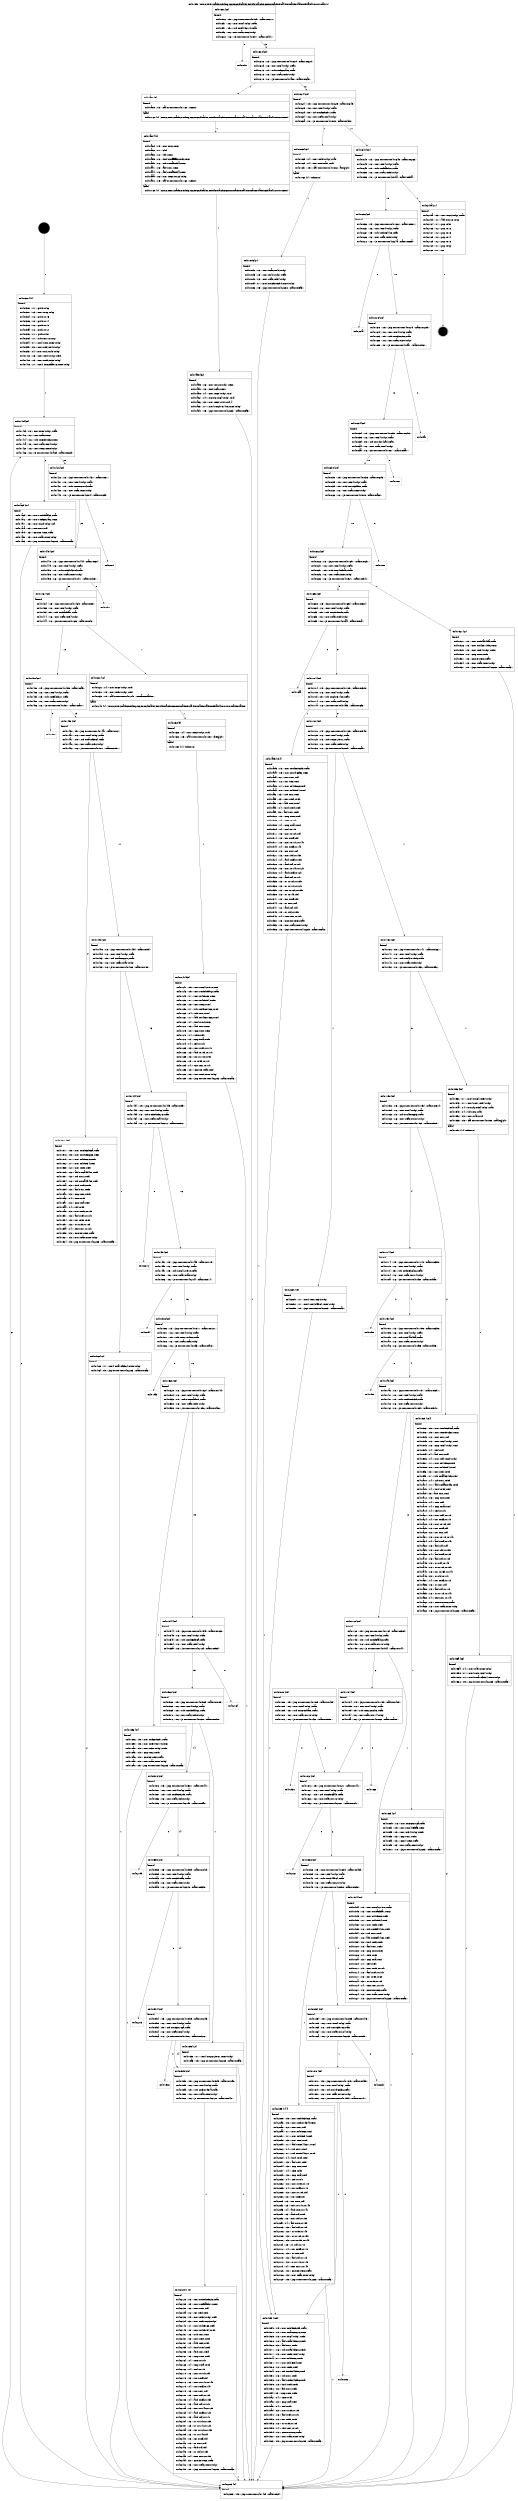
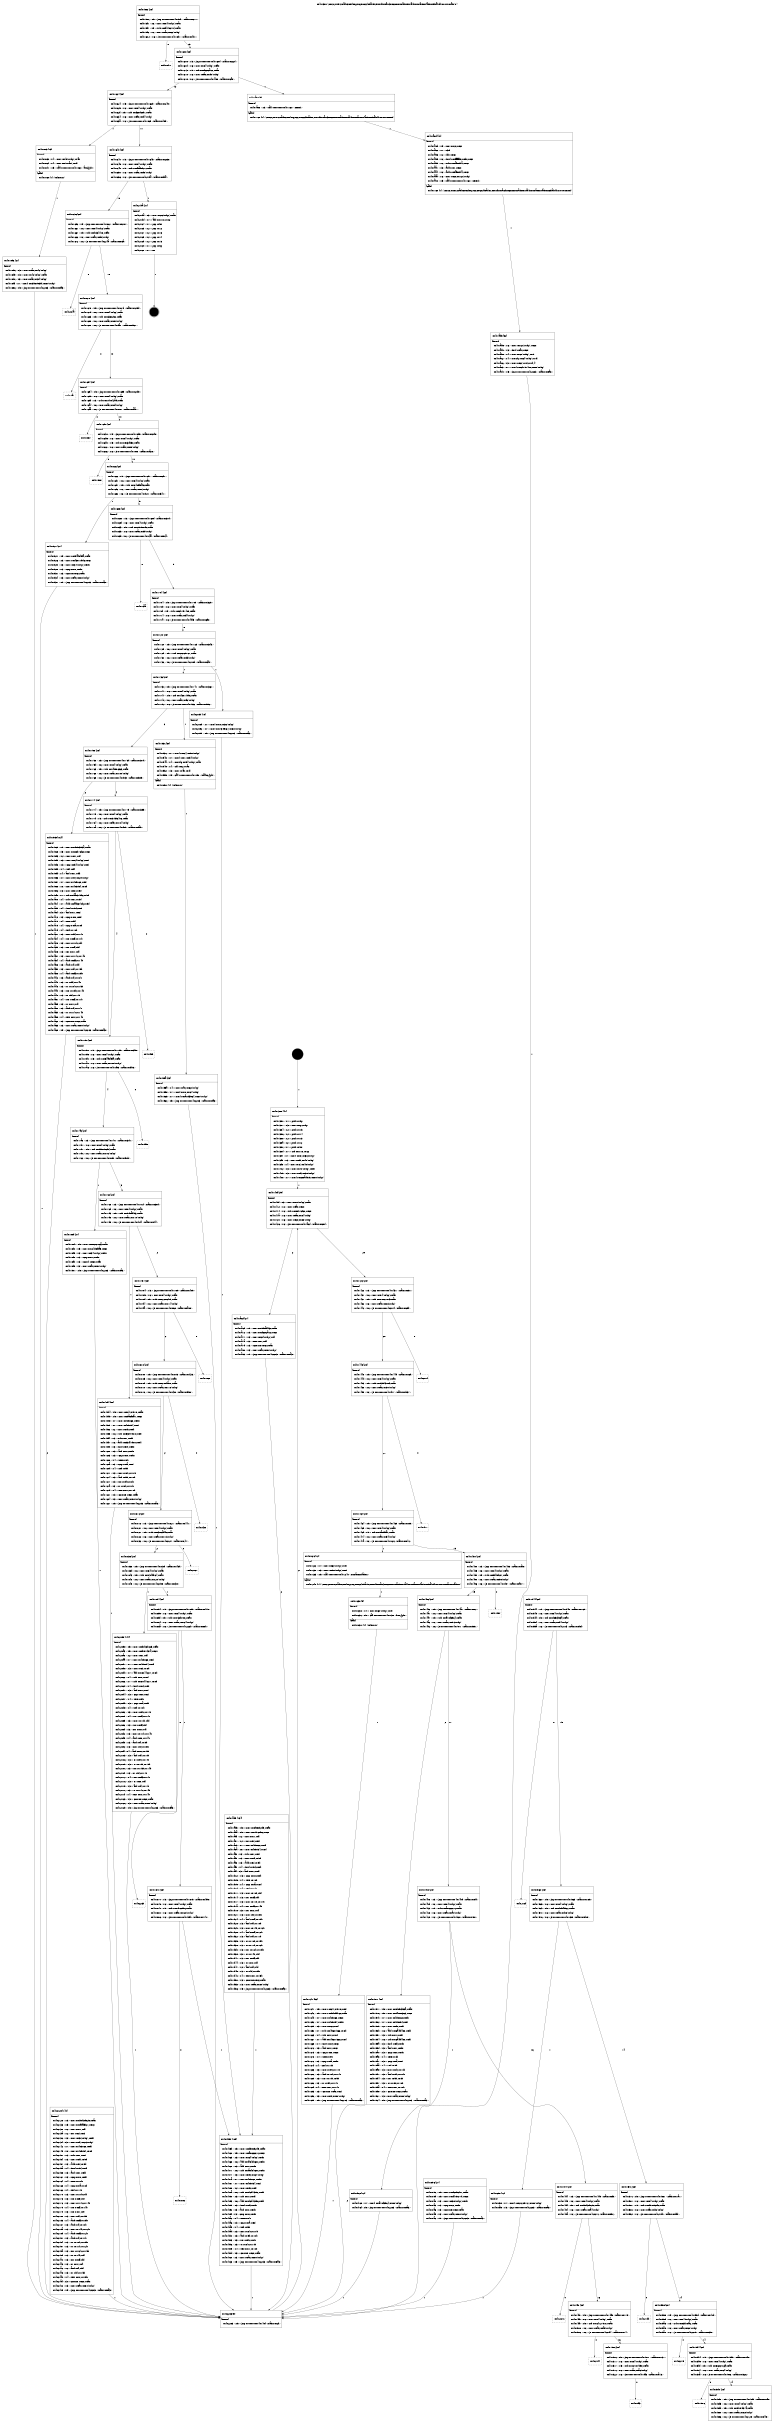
(298, 730) -> none
(193, 1395) -> none
(351, 1747) -> (164, 1336)
(205, 2194) -> none
